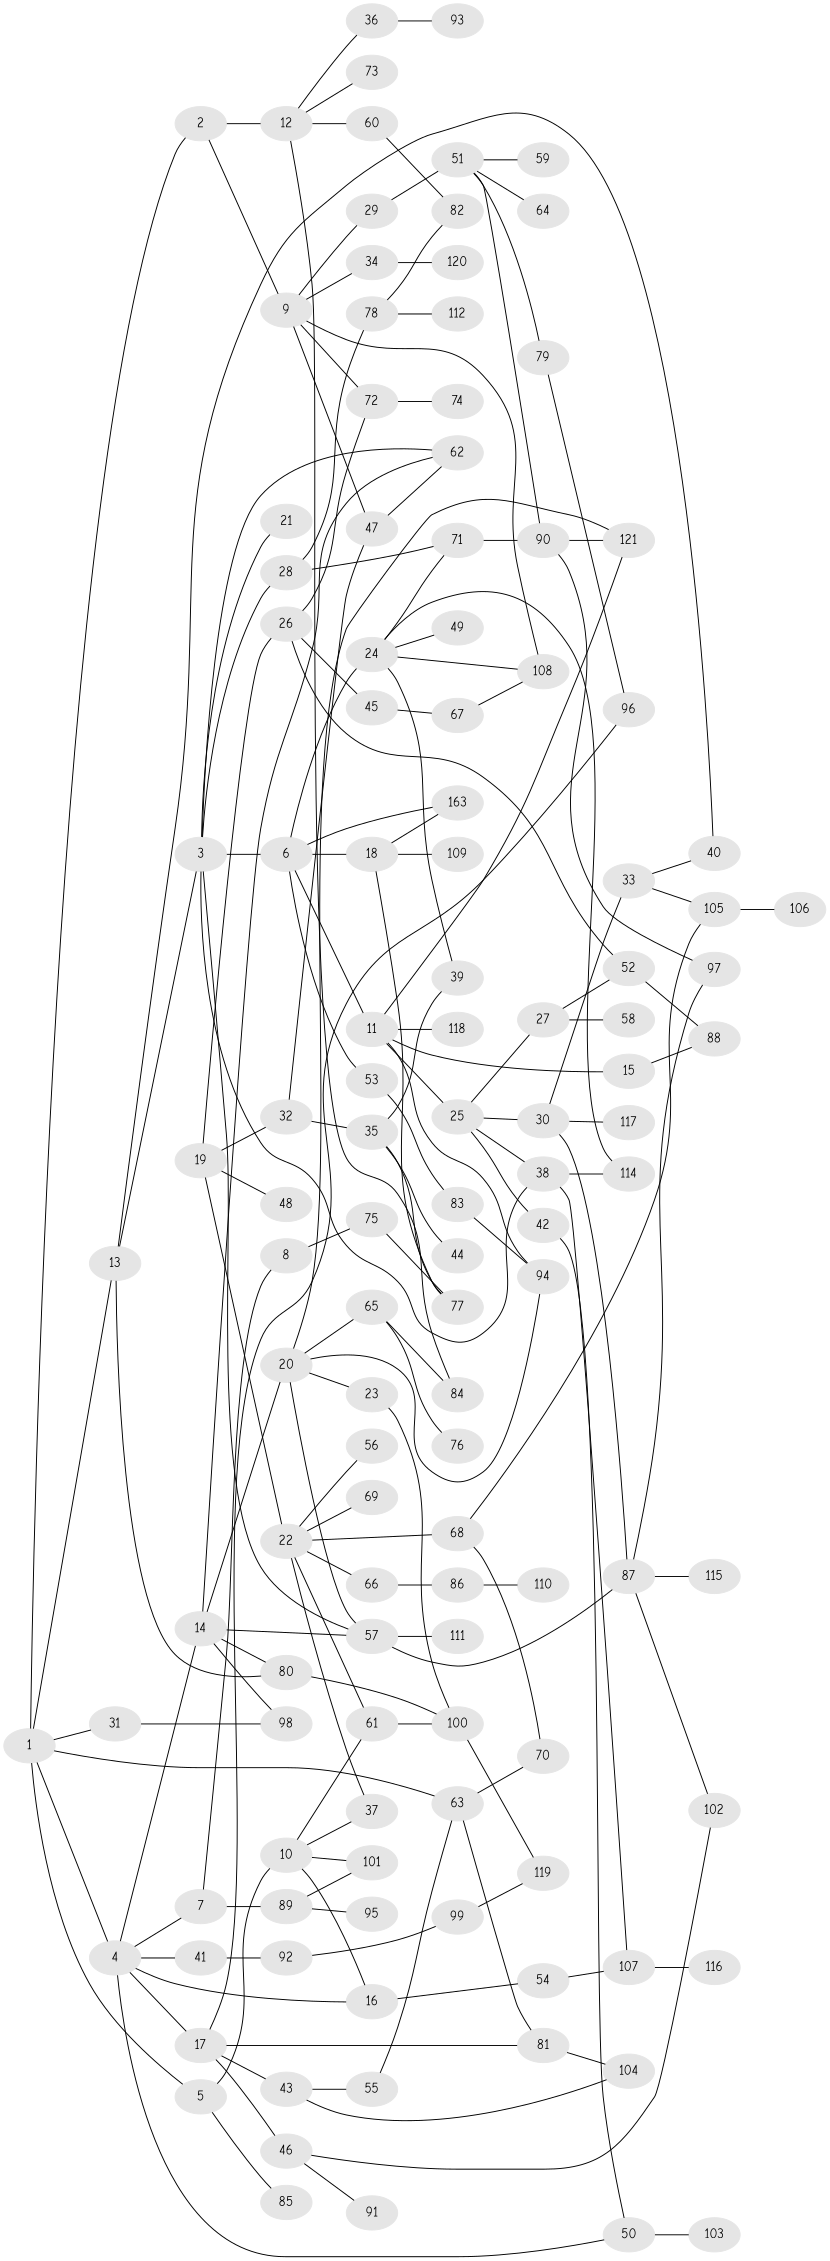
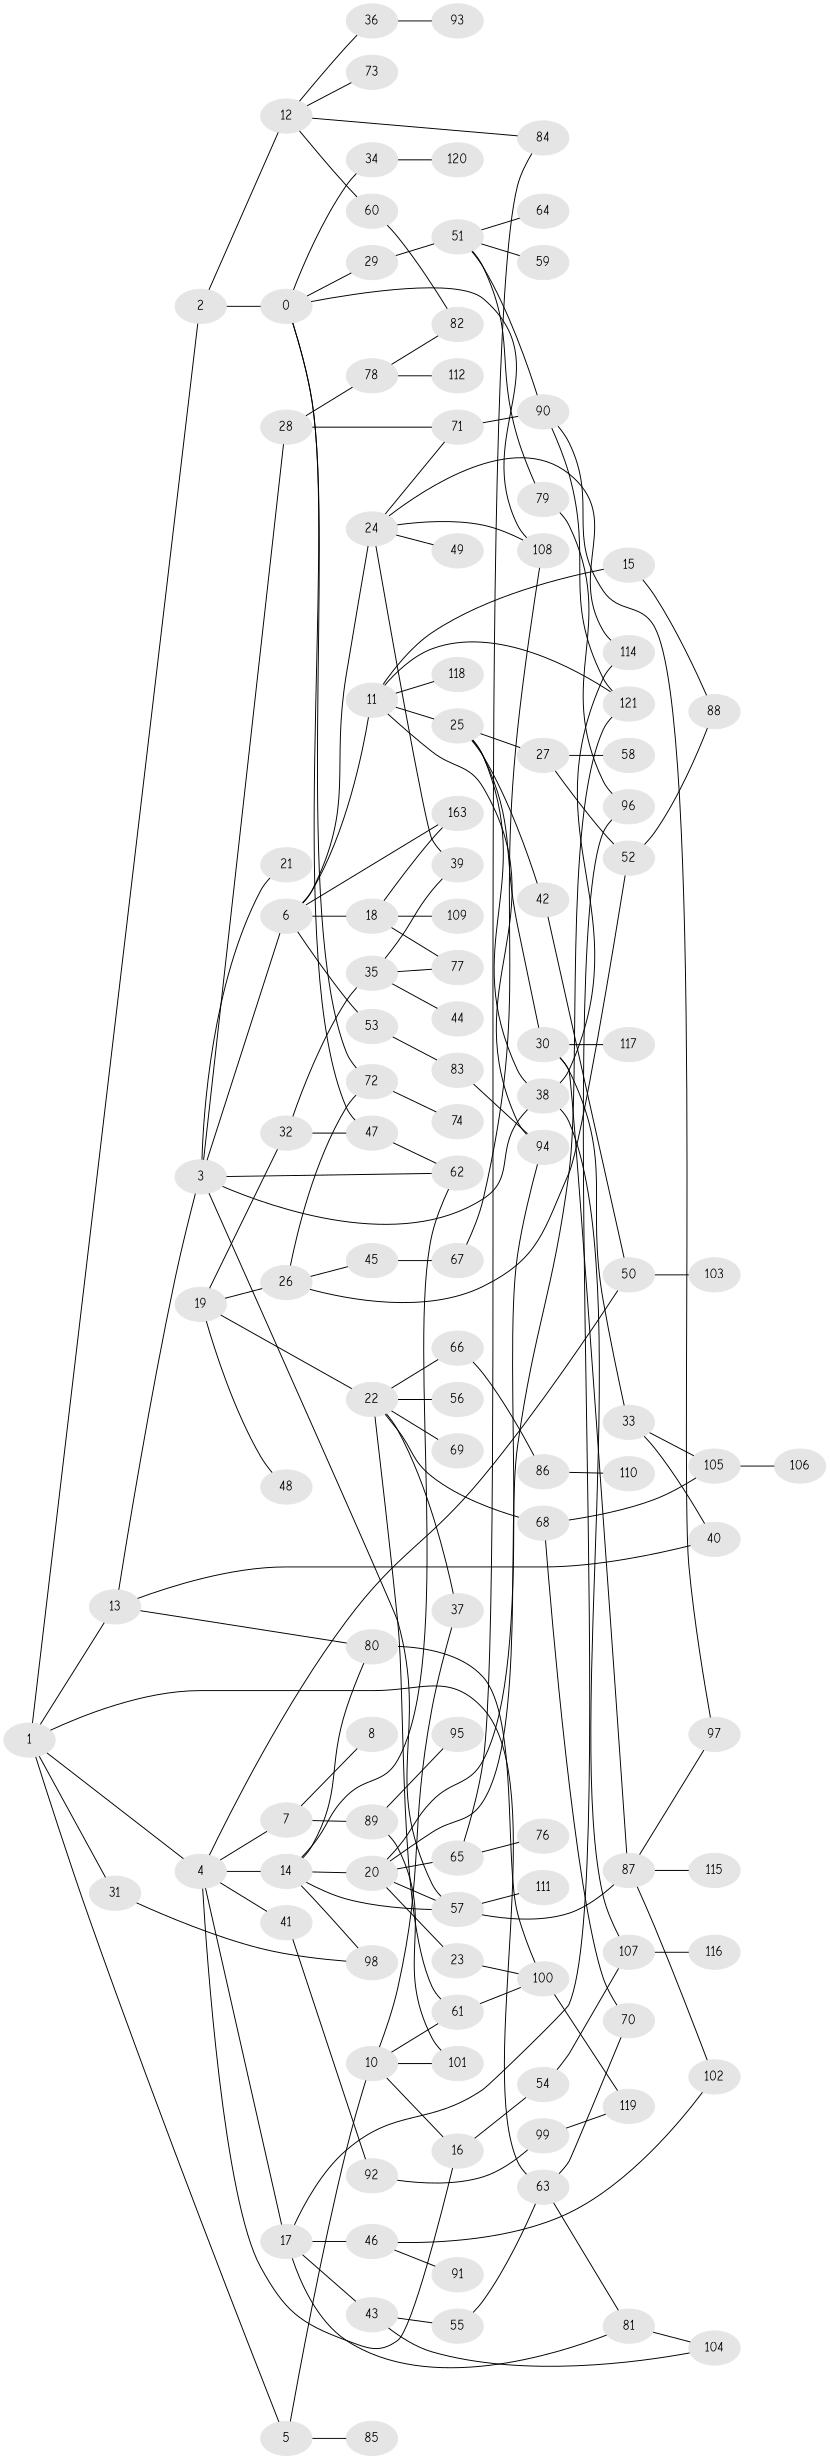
(286, 310) -> (286, 306)
(372, 1220) -> none
